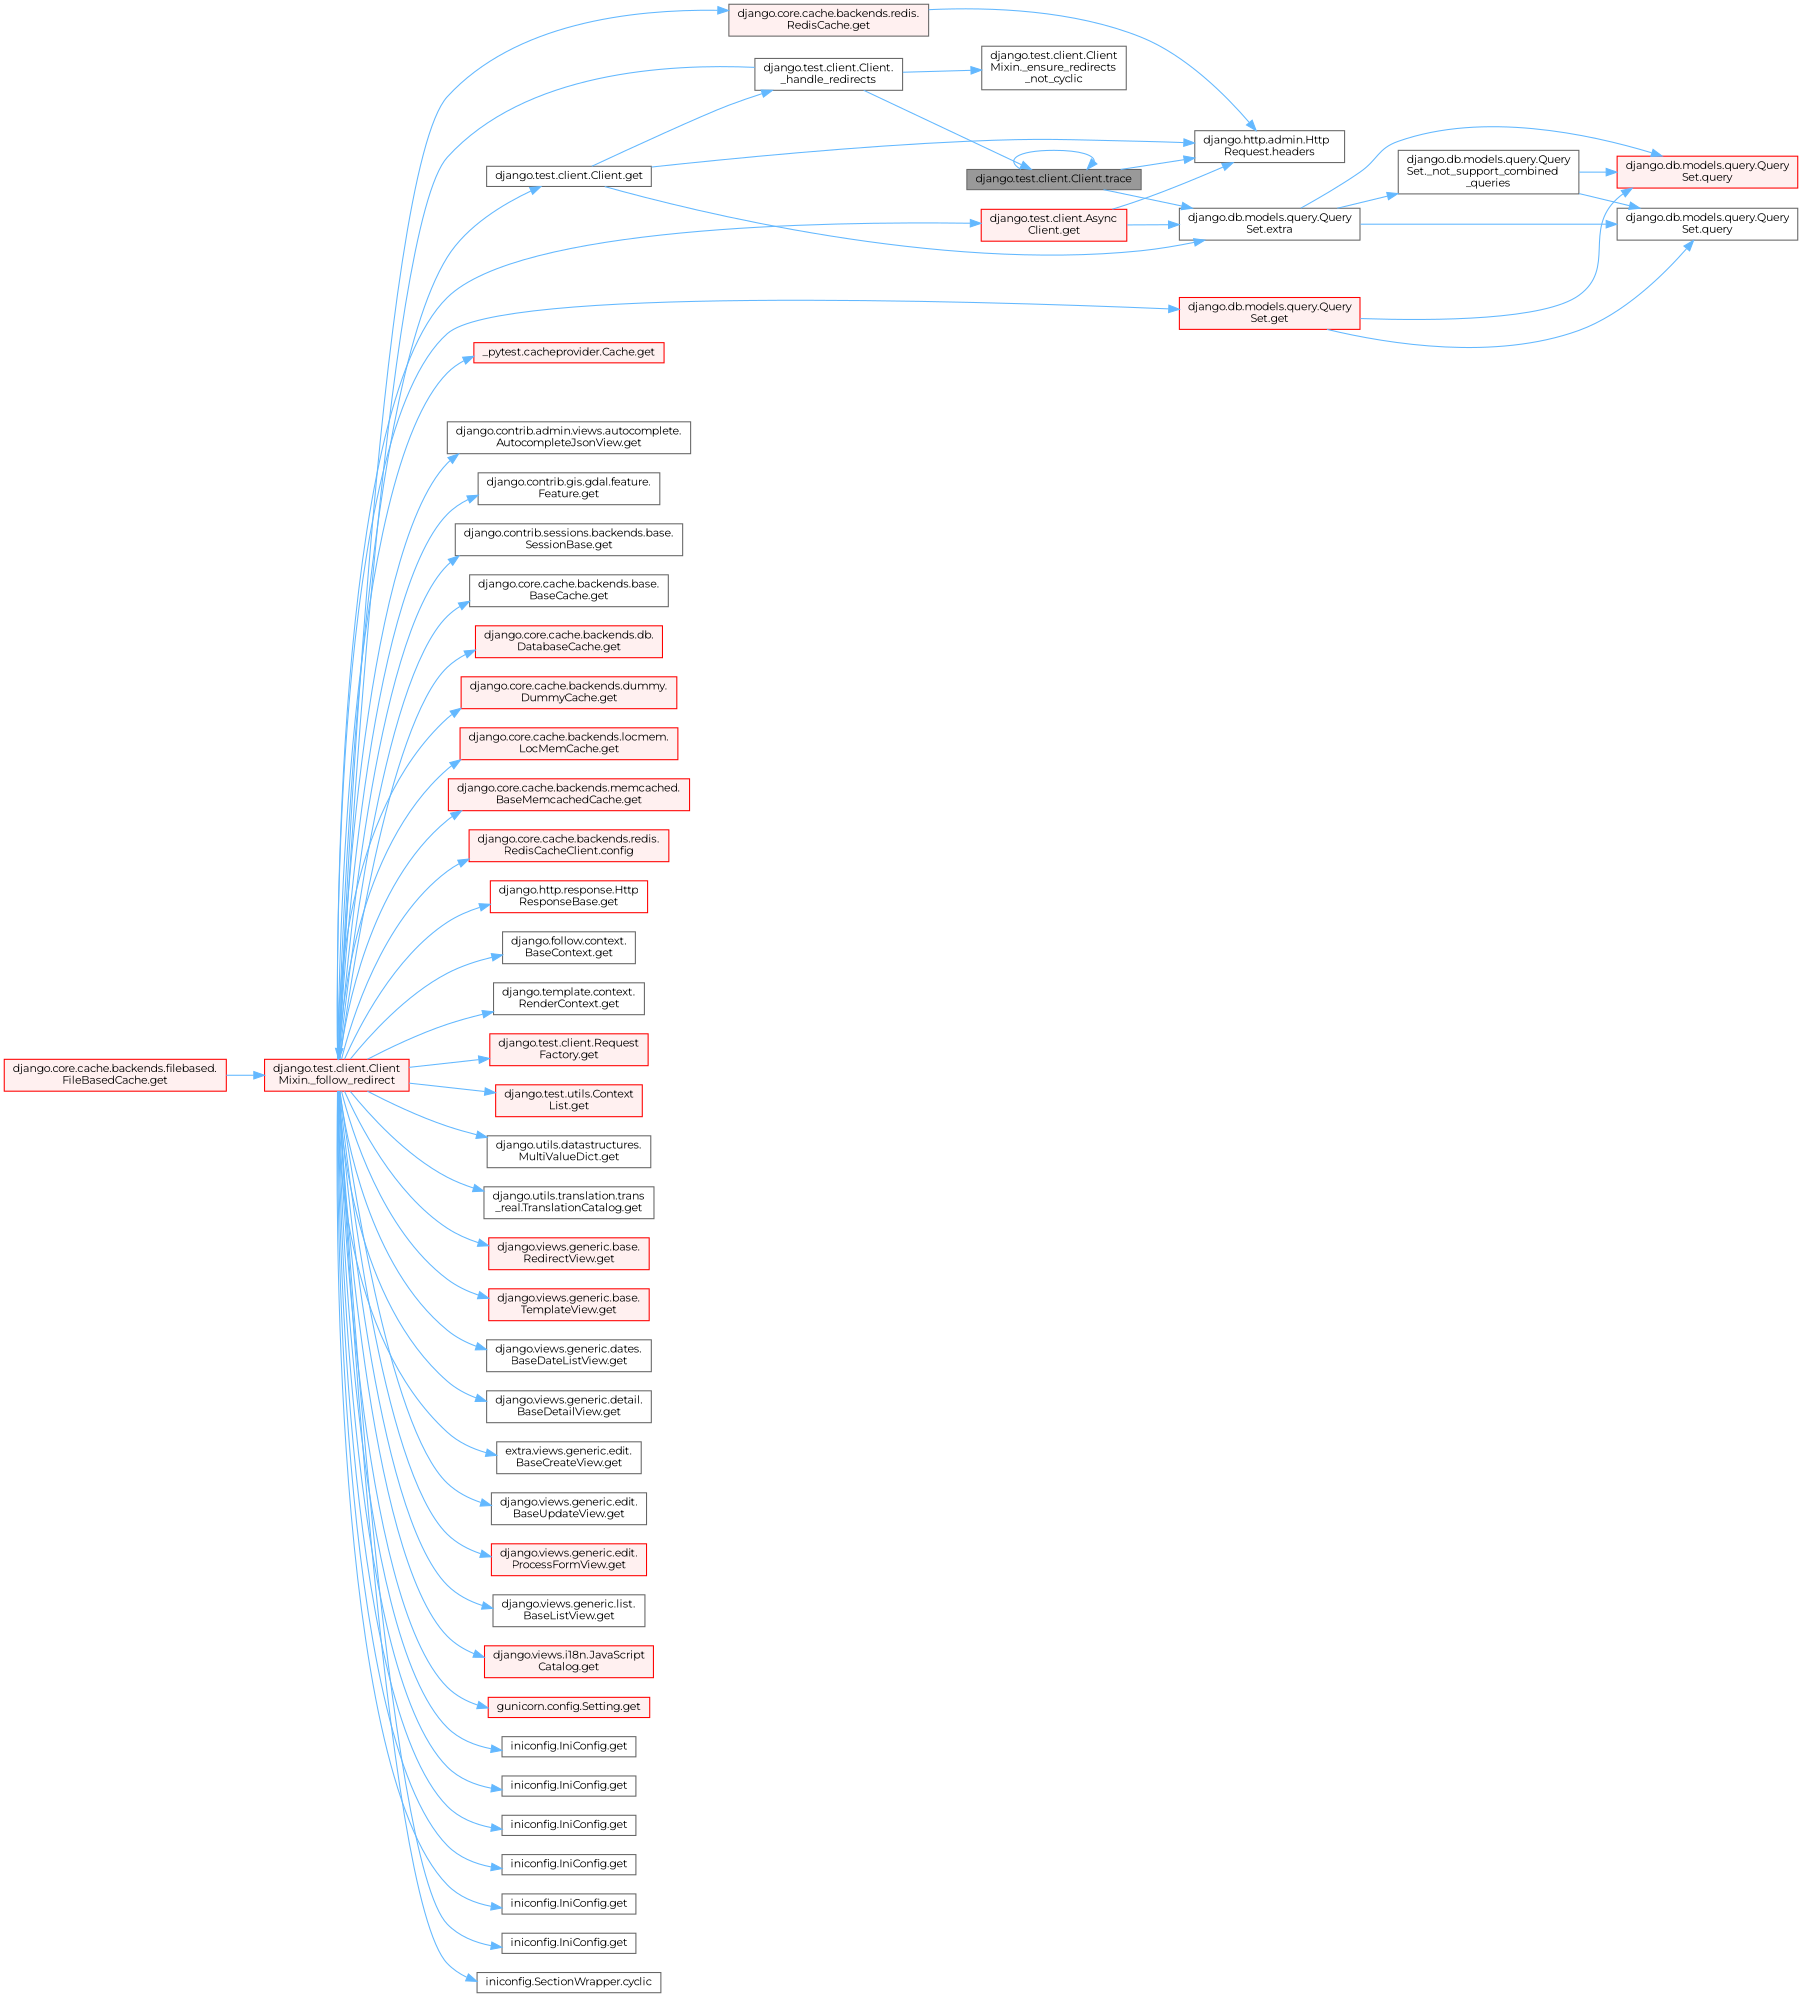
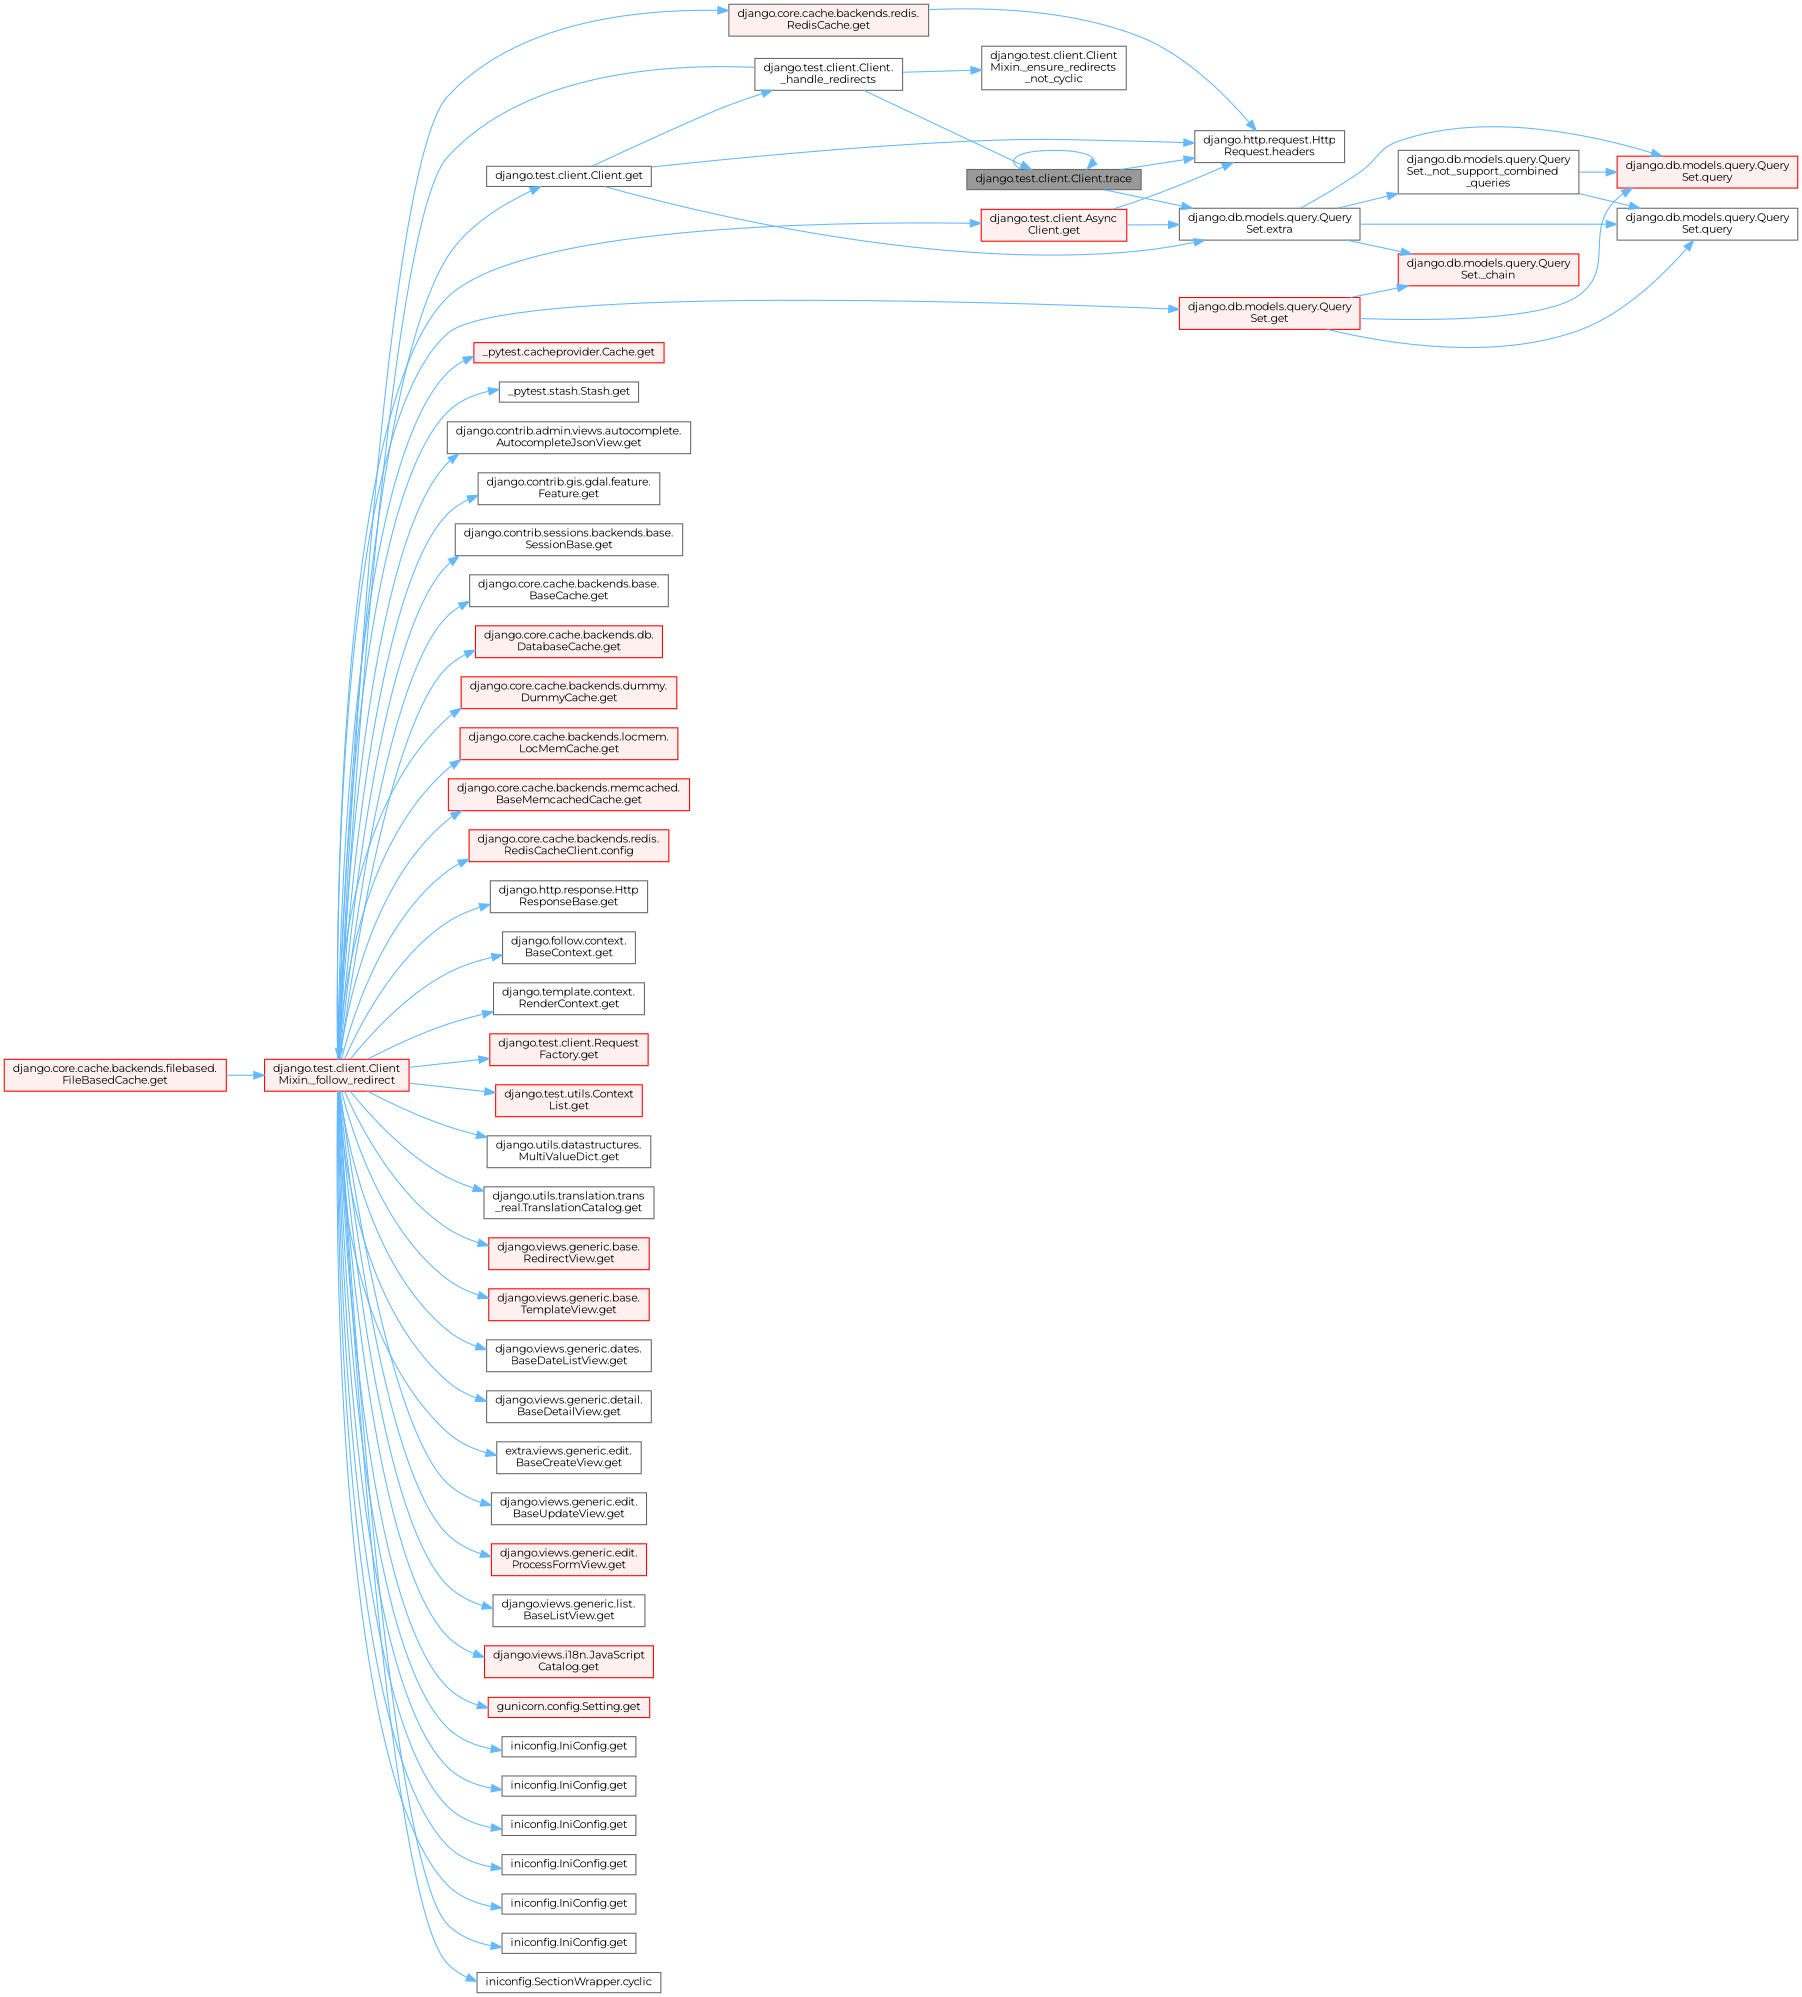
(1270, 147) -> (1270, 147)
none -> (1489, 270)
none -> (569, 392)
(569, 897) -> (569, 897)
